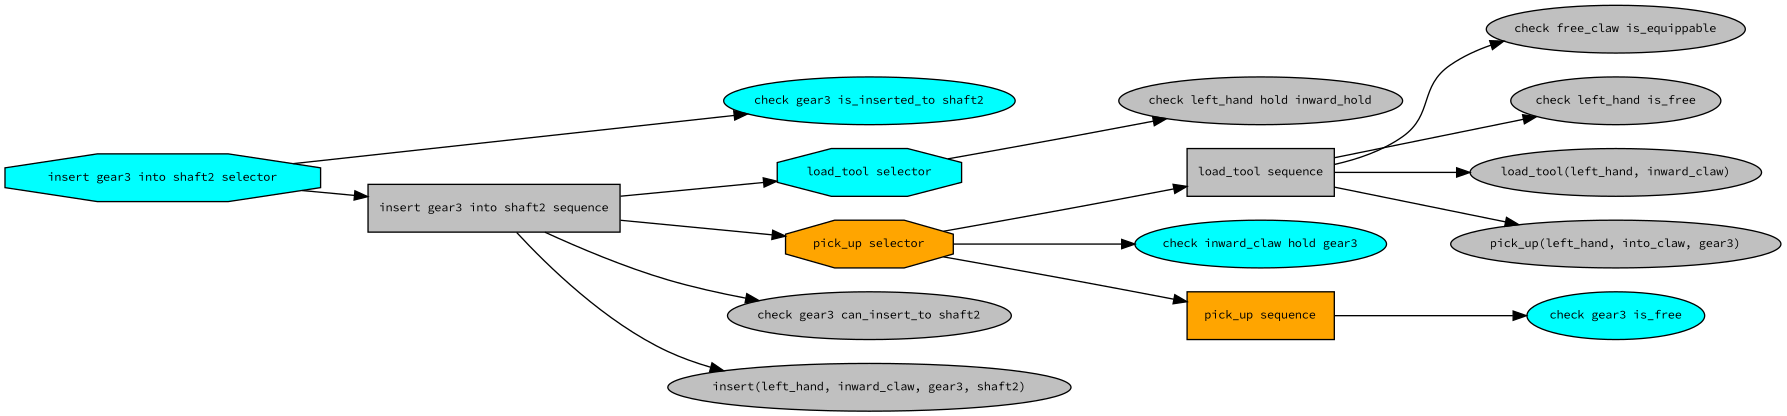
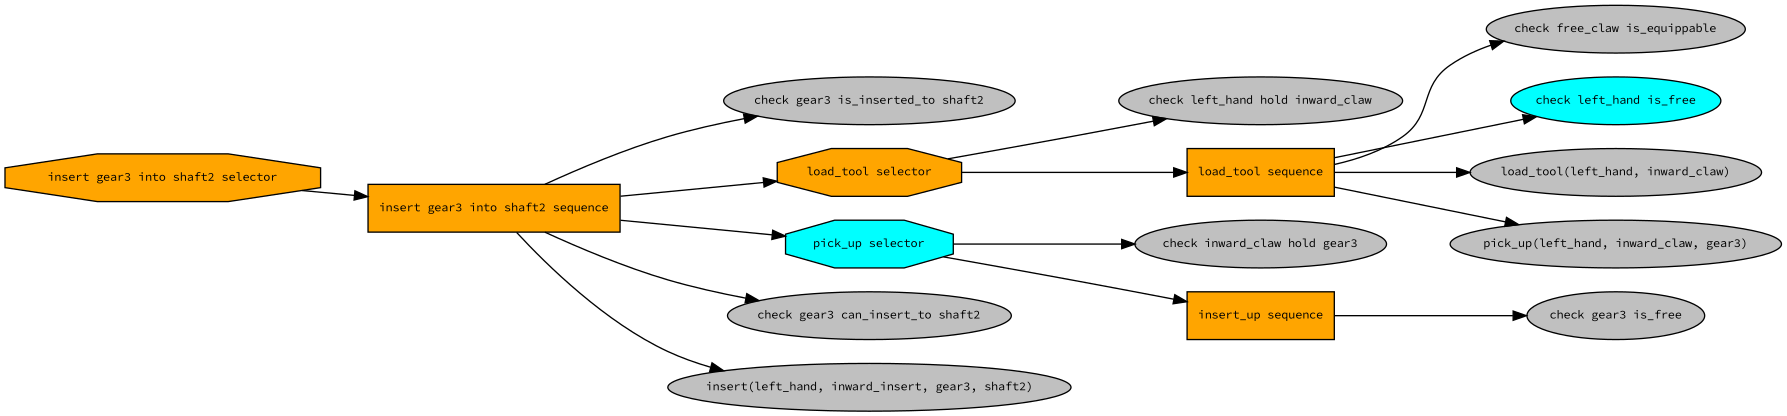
(869, 101) -> (869, 101)
(1261, 101) -> (1261, 101)
(1616, 101) -> (1616, 101)
(514, 140) -> (642, 145)
(869, 172) -> (869, 172)
(1261, 172) -> (1261, 172)
(163, 178) -> (163, 178)
(494, 208) -> (494, 208)
(1059, 210) -> (1068, 172)
(869, 244) -> (869, 244)
(1261, 244) -> (1261, 244)
(1616, 244) -> (1616, 244)
(1261, 316) -> (1261, 316)
(1616, 316) -> (1616, 316)
(869, 387) -> (869, 387)
